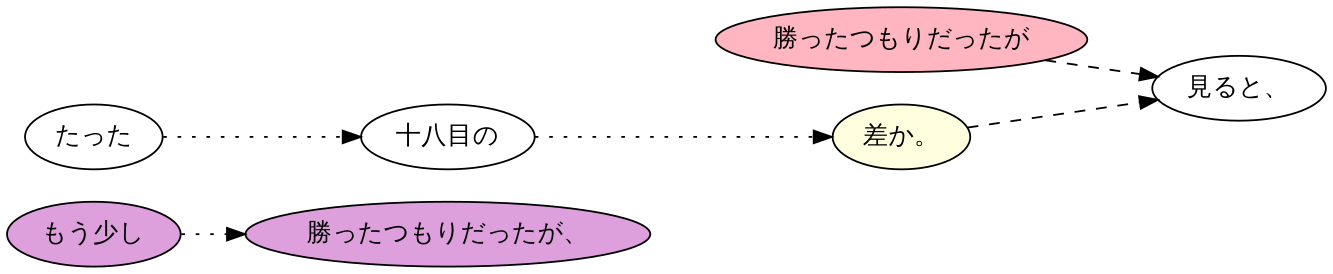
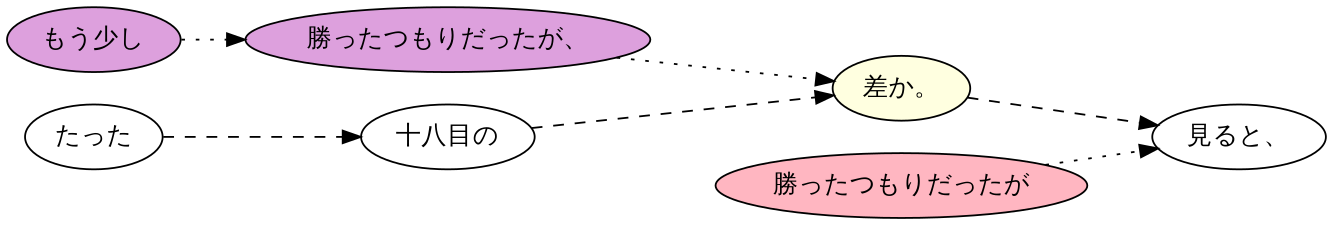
(1093, 67) -> (1093, 158)
none -> (716, 68)
(253, 137) -> (253, 137)
(674, 137) -> (674, 113)
